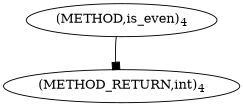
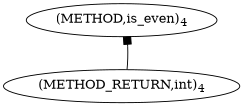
(116, 49) -> (128, 58)
